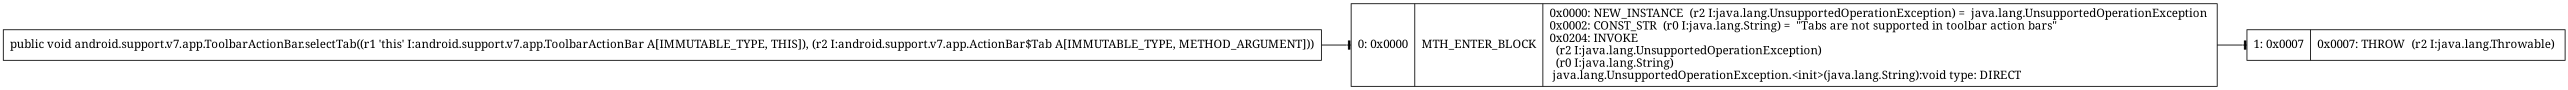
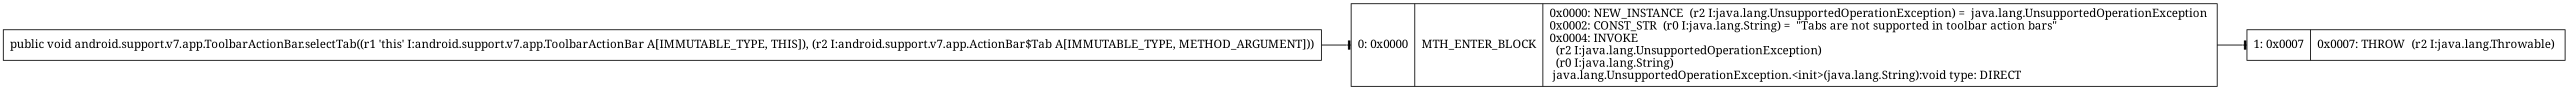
(1597, 38) -> (1597, 38)
